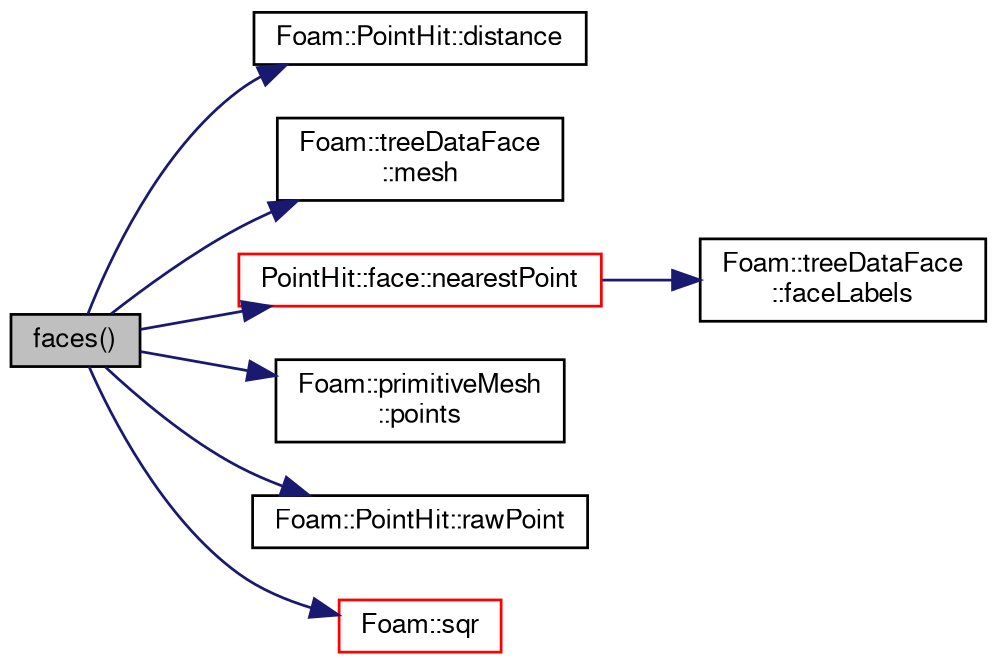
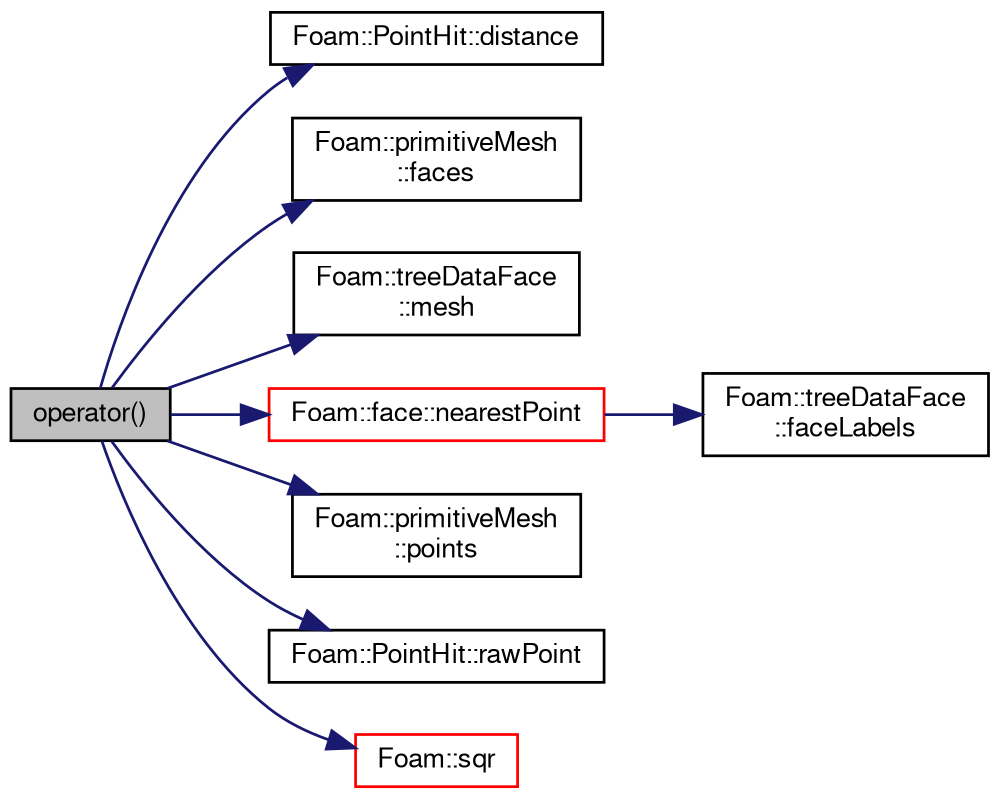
none -> (437, 159)
(420, 280) -> (437, 415)
(76, 340) -> (91, 415)
